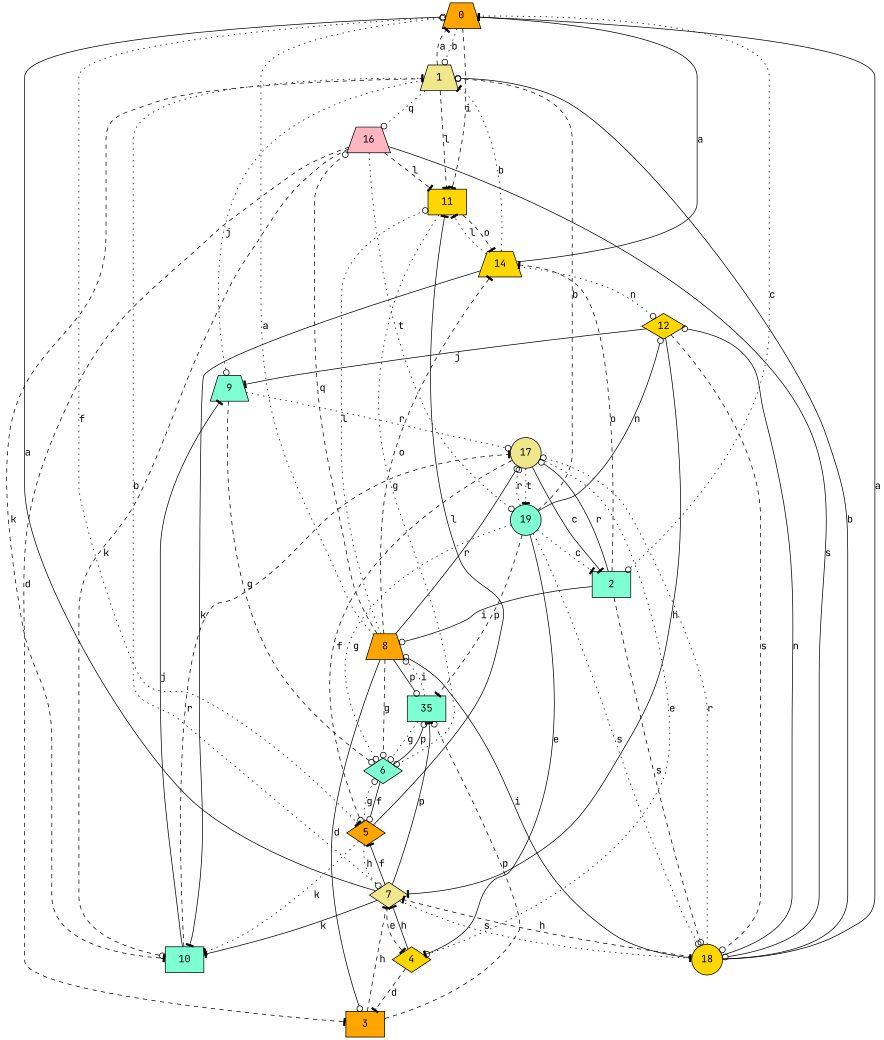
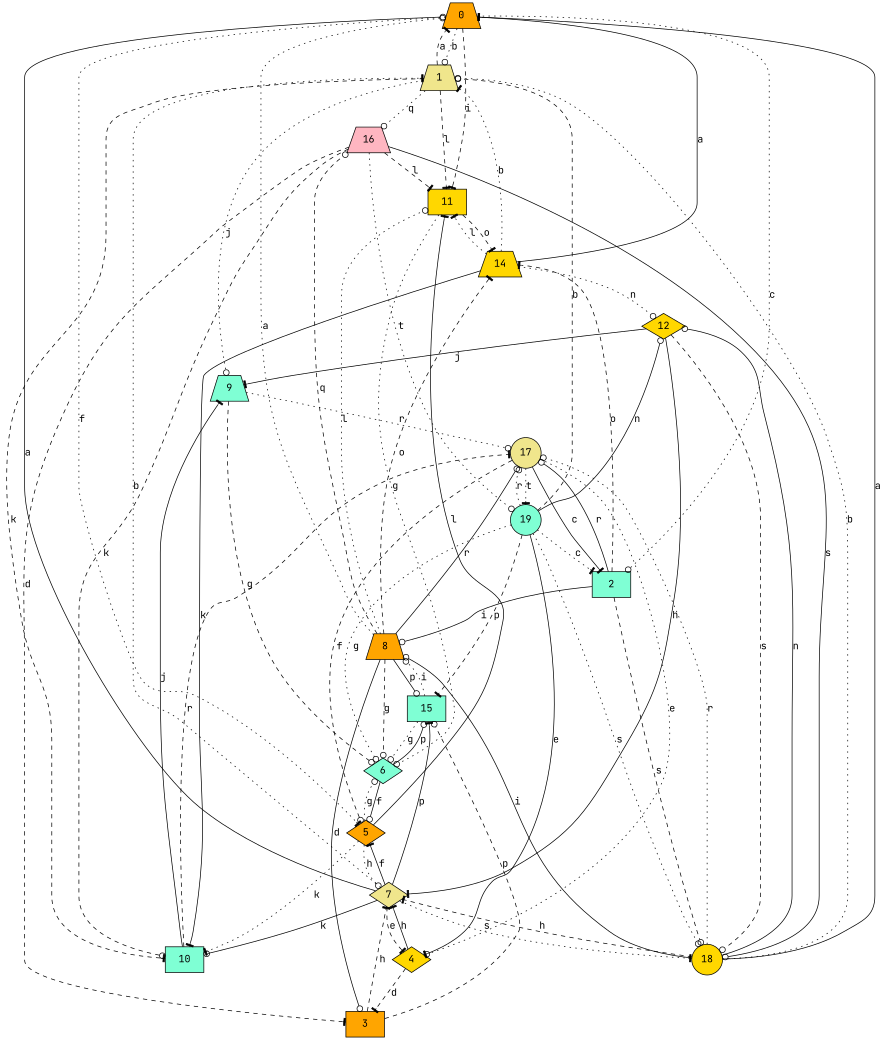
(839, 474) -> (839, 474)
(427, 709) -> (427, 709)
(293, 930) -> (293, 930)
